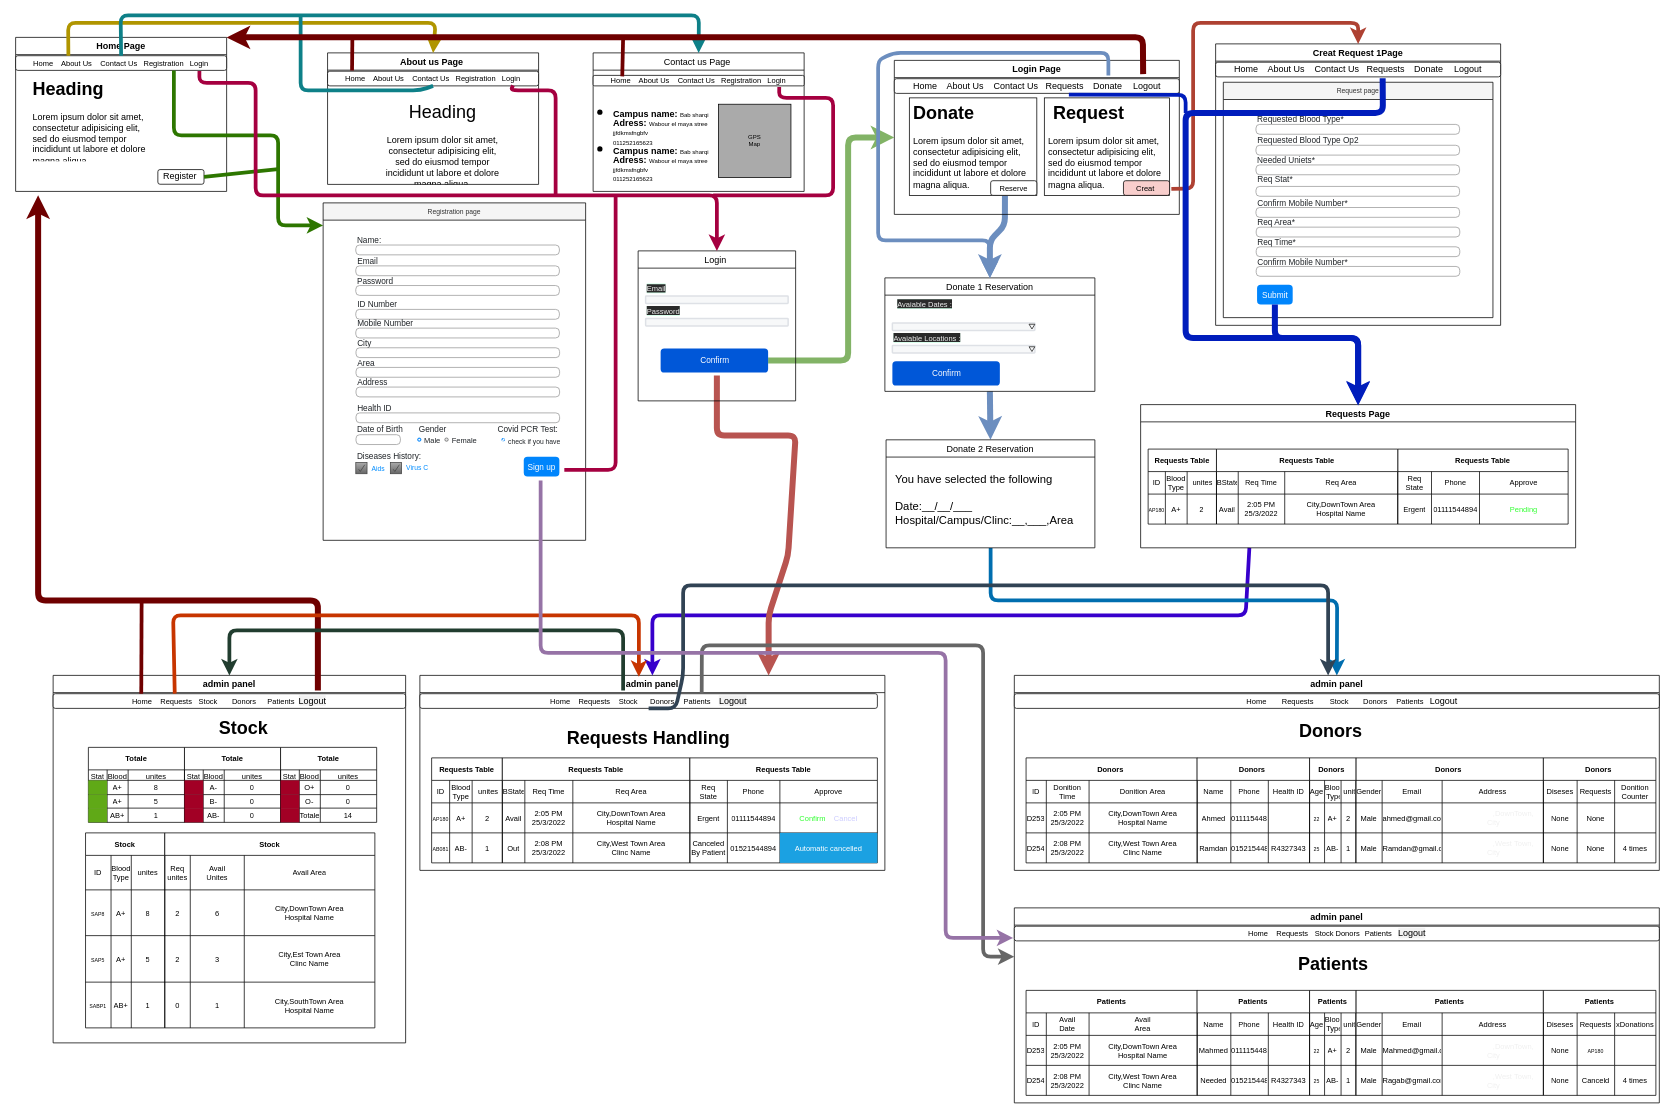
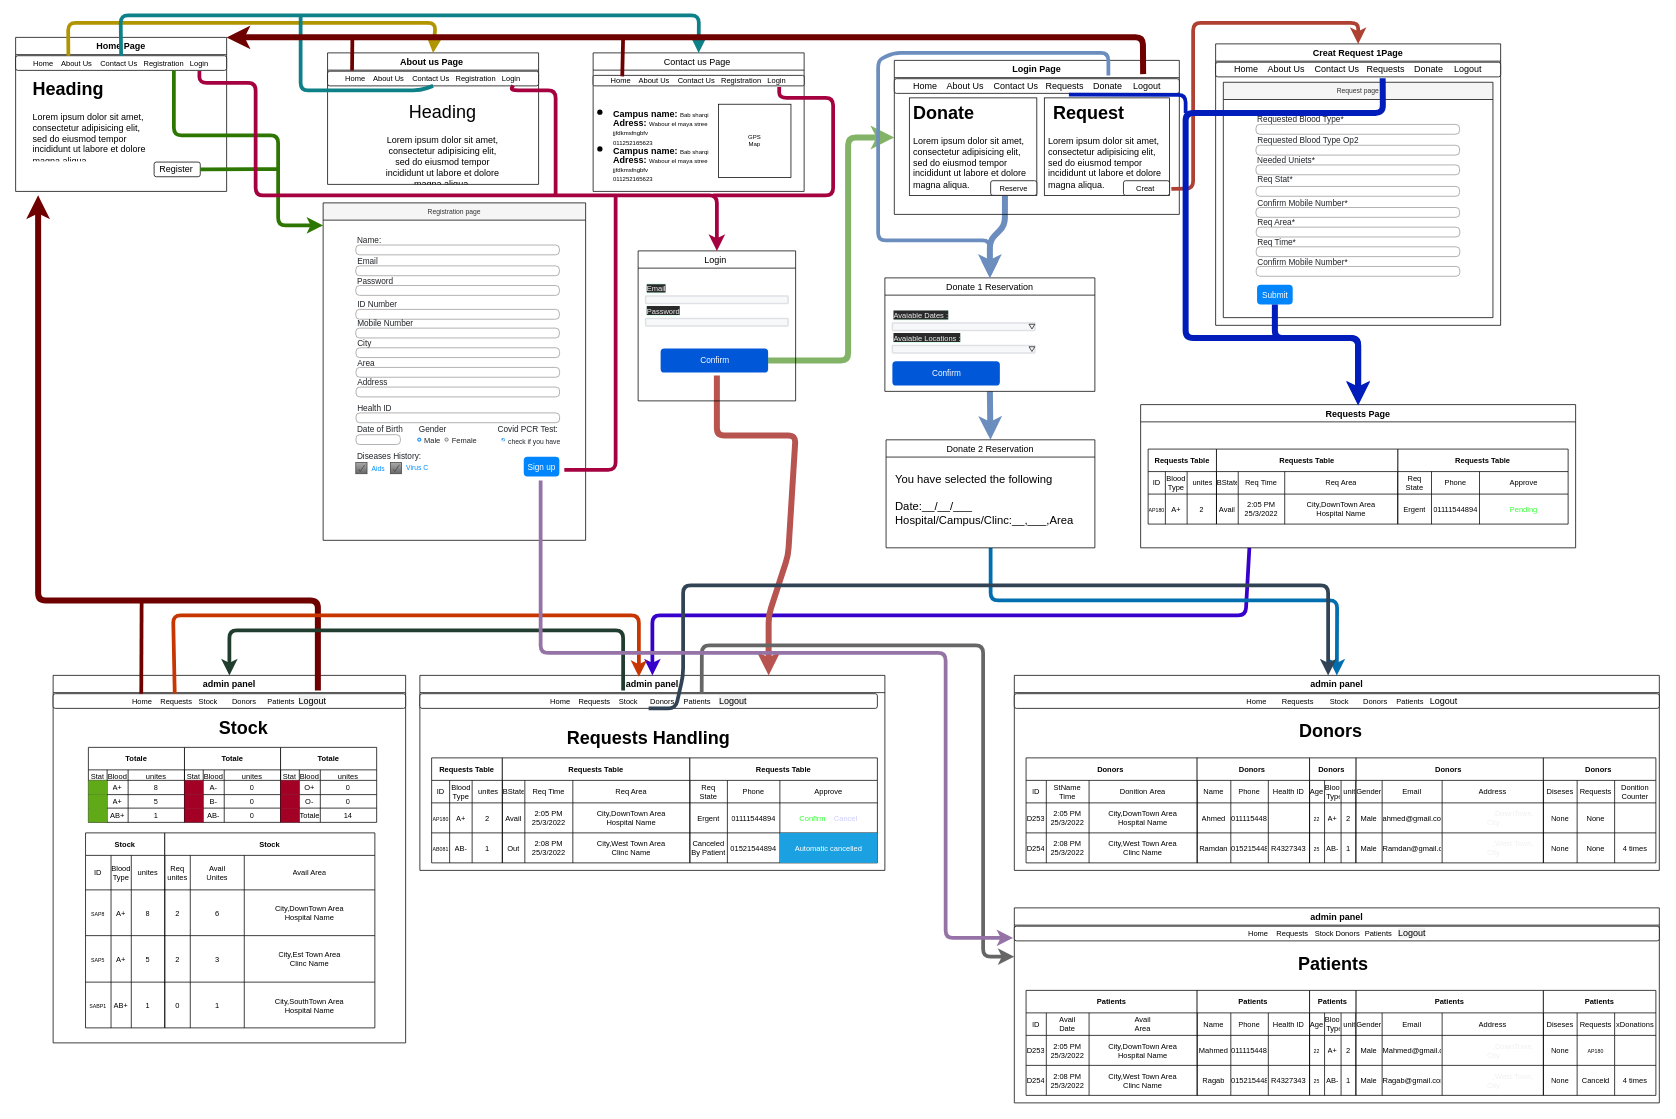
(754, 141) -> (754, 141)
(181, 177) -> (177, 169)
(1146, 188) -> (1146, 188)
(986, 304) -> (982, 315)
(1067, 792) -> (1067, 792)
(1214, 1080) -> (1214, 1080)
